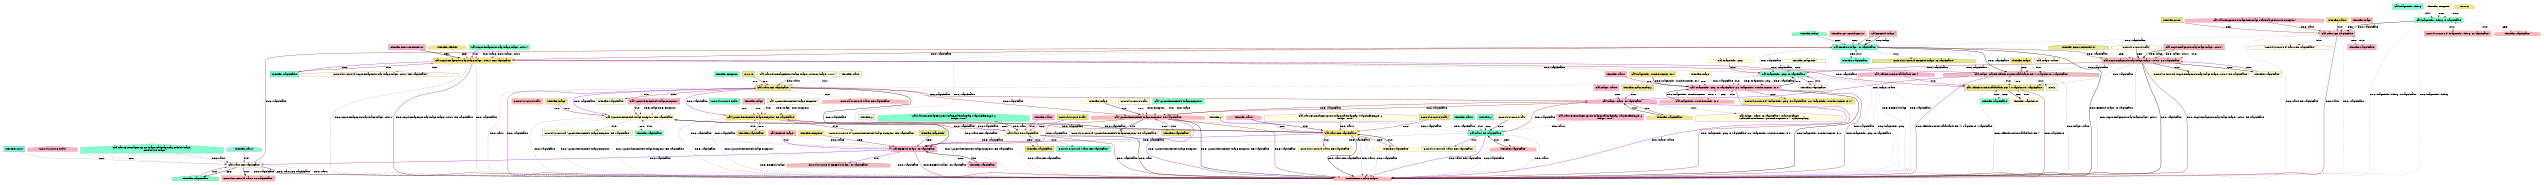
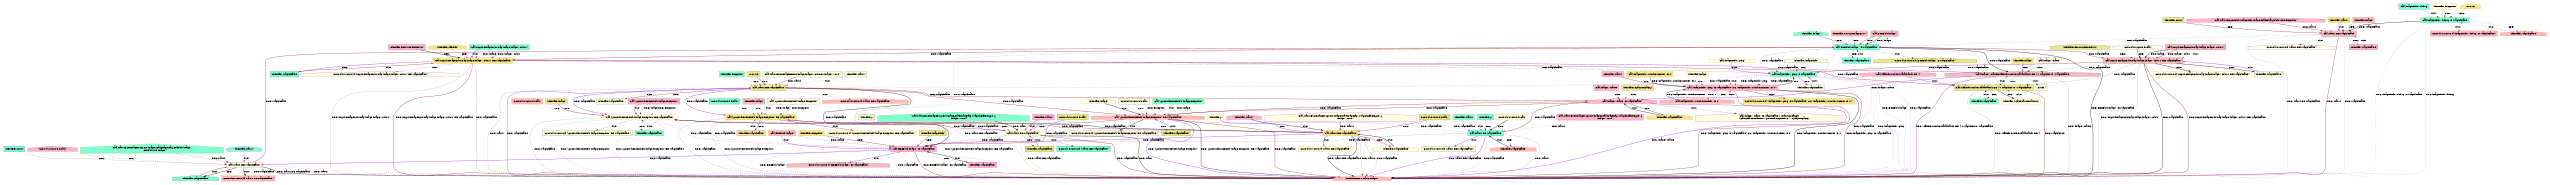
(1740, 71) -> (1741, 71)
(1630, 94) -> (1630, 94)
(2026, 101) -> (2021, 101)
